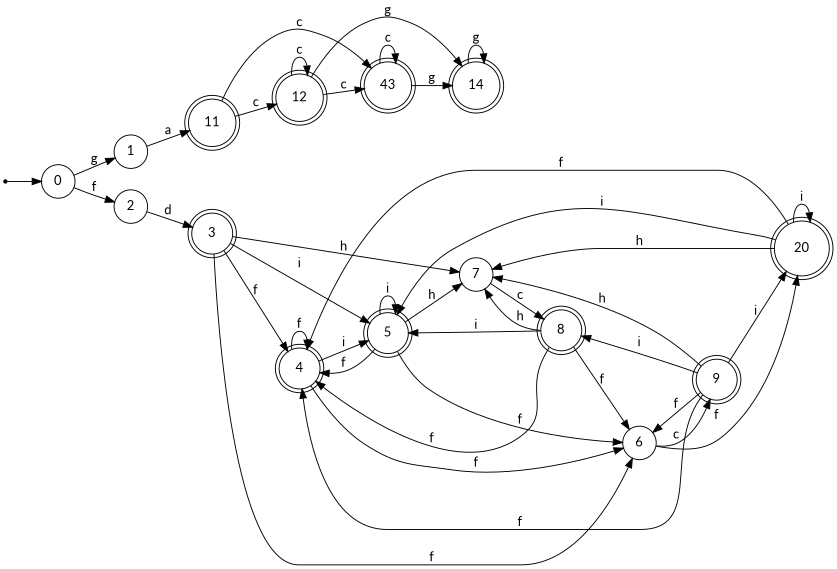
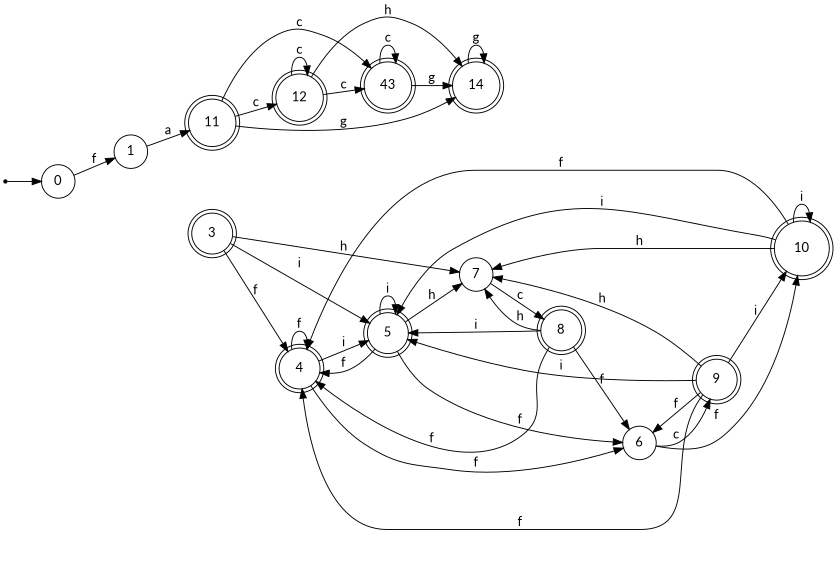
(388, 11) -> (388, 11)
none -> (344, 129)
(95, 160) -> (95, 160)
(131, 207) -> none
(802, 248) -> (802, 248)
(644, 355) -> (555, 375)
(319, 565) -> none
